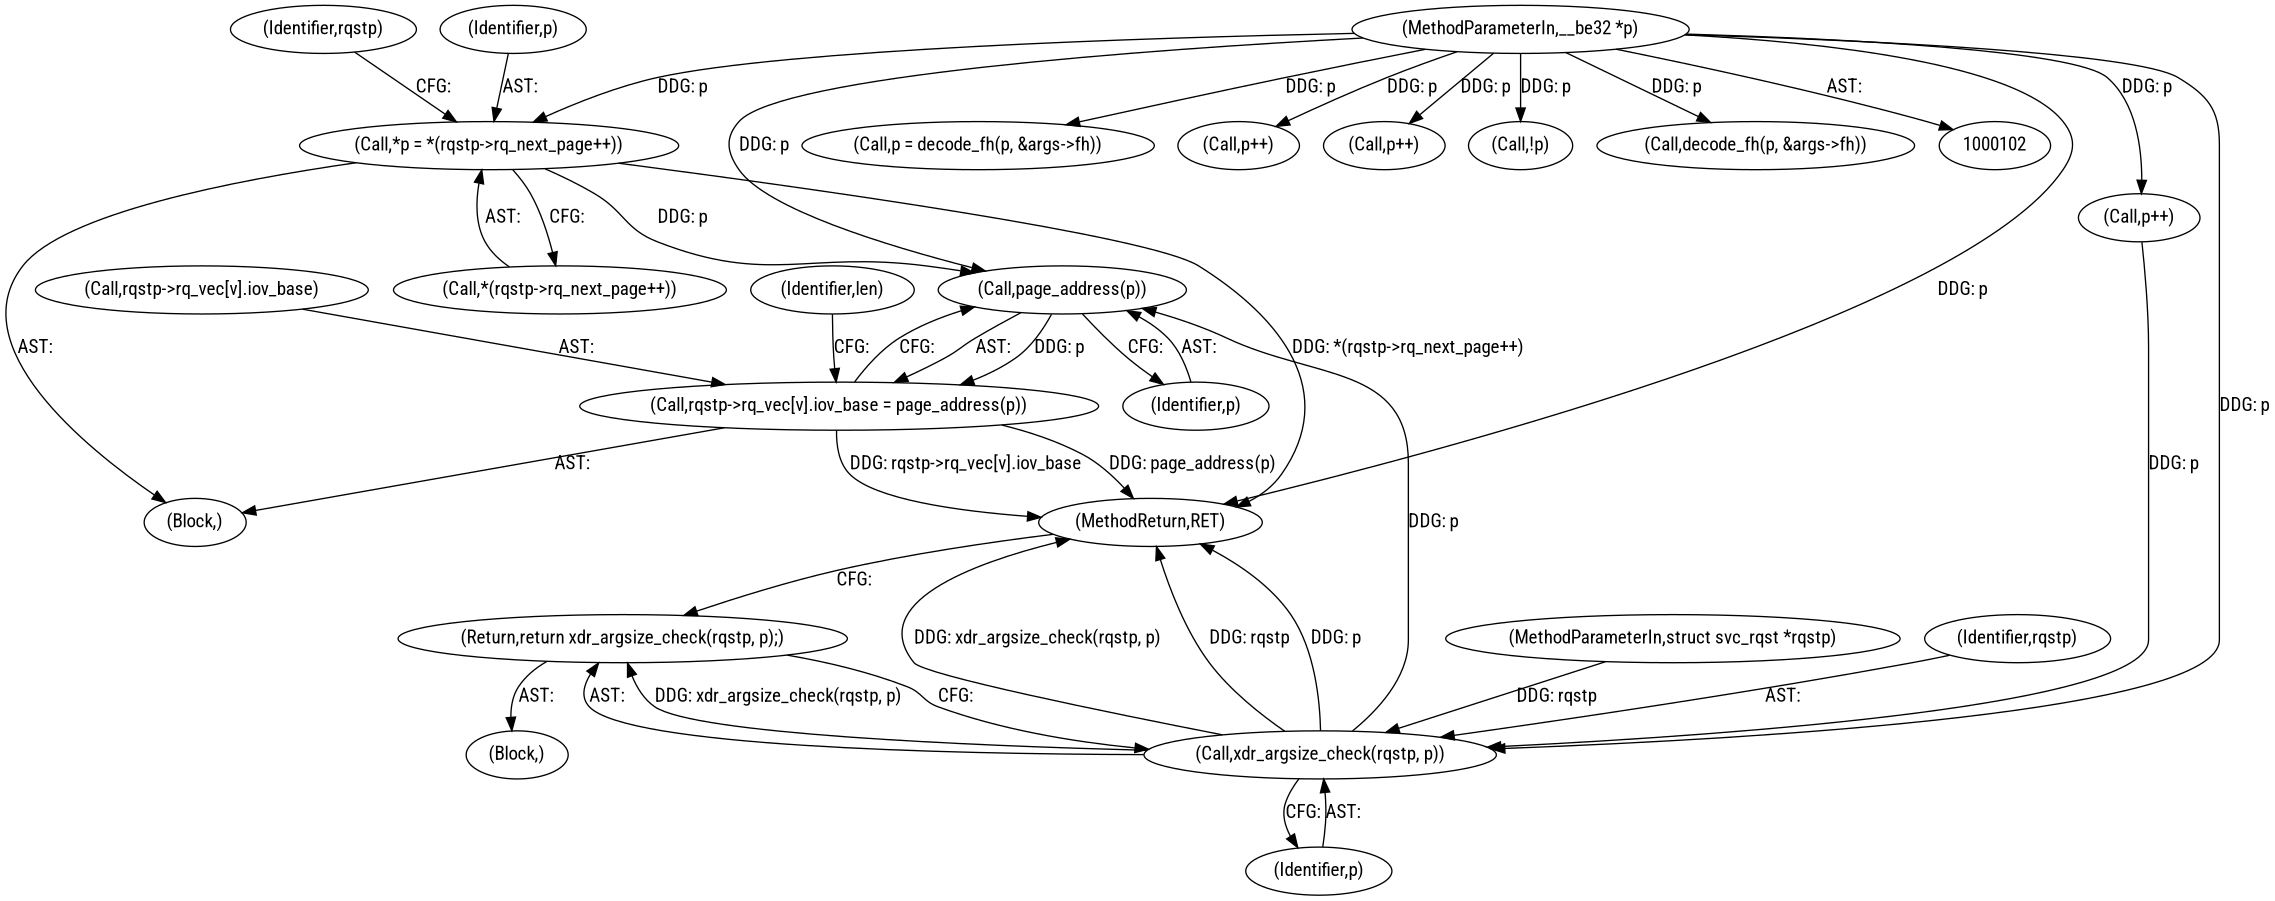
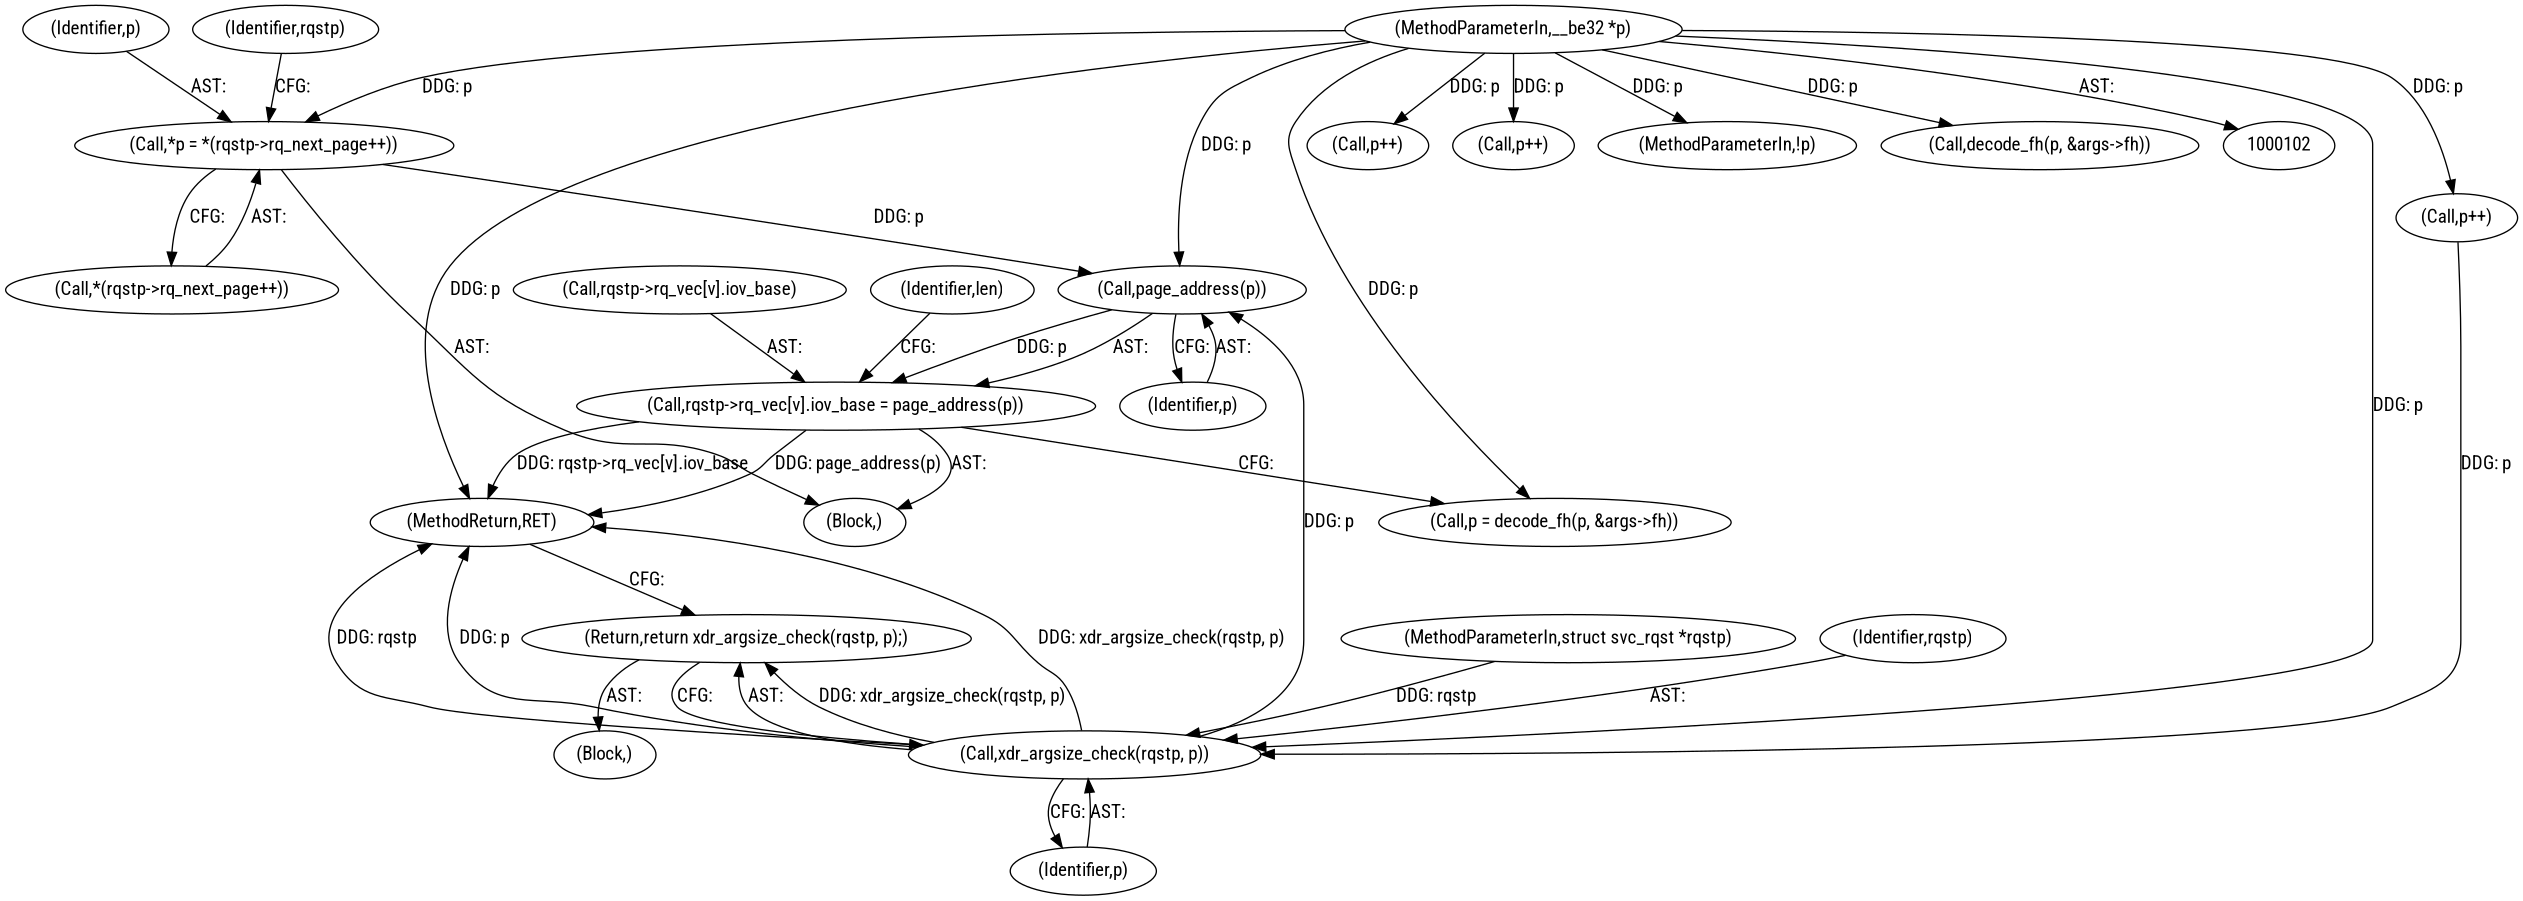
(1521, 146) -> (1727, 146)
(1058, 229) -> none
(901, 337) -> (1196, 464)
